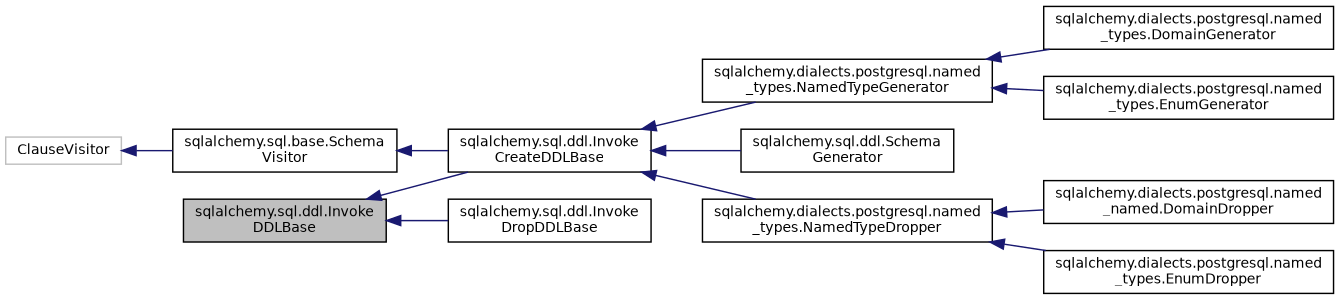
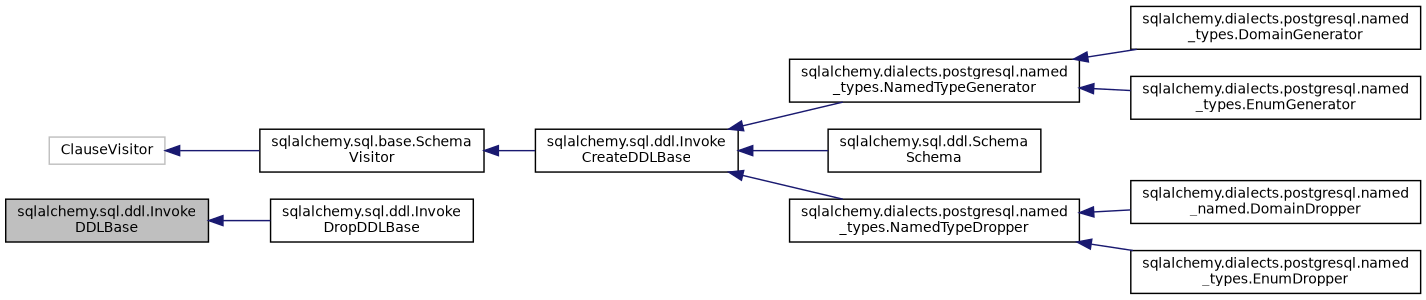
(847, 151) -> (934, 151)
(424, 184) -> none
